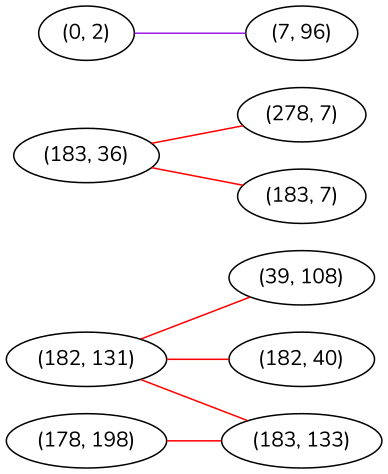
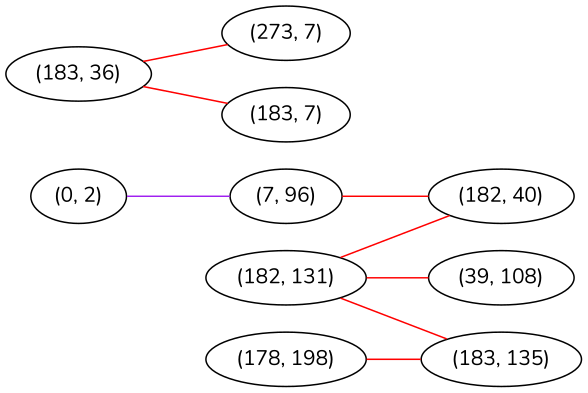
(302, 115) -> (286, 33)
none -> (385, 196)
(302, 441) -> (501, 359)
